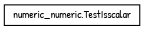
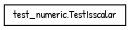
(72, 15) -> (65, 15)
